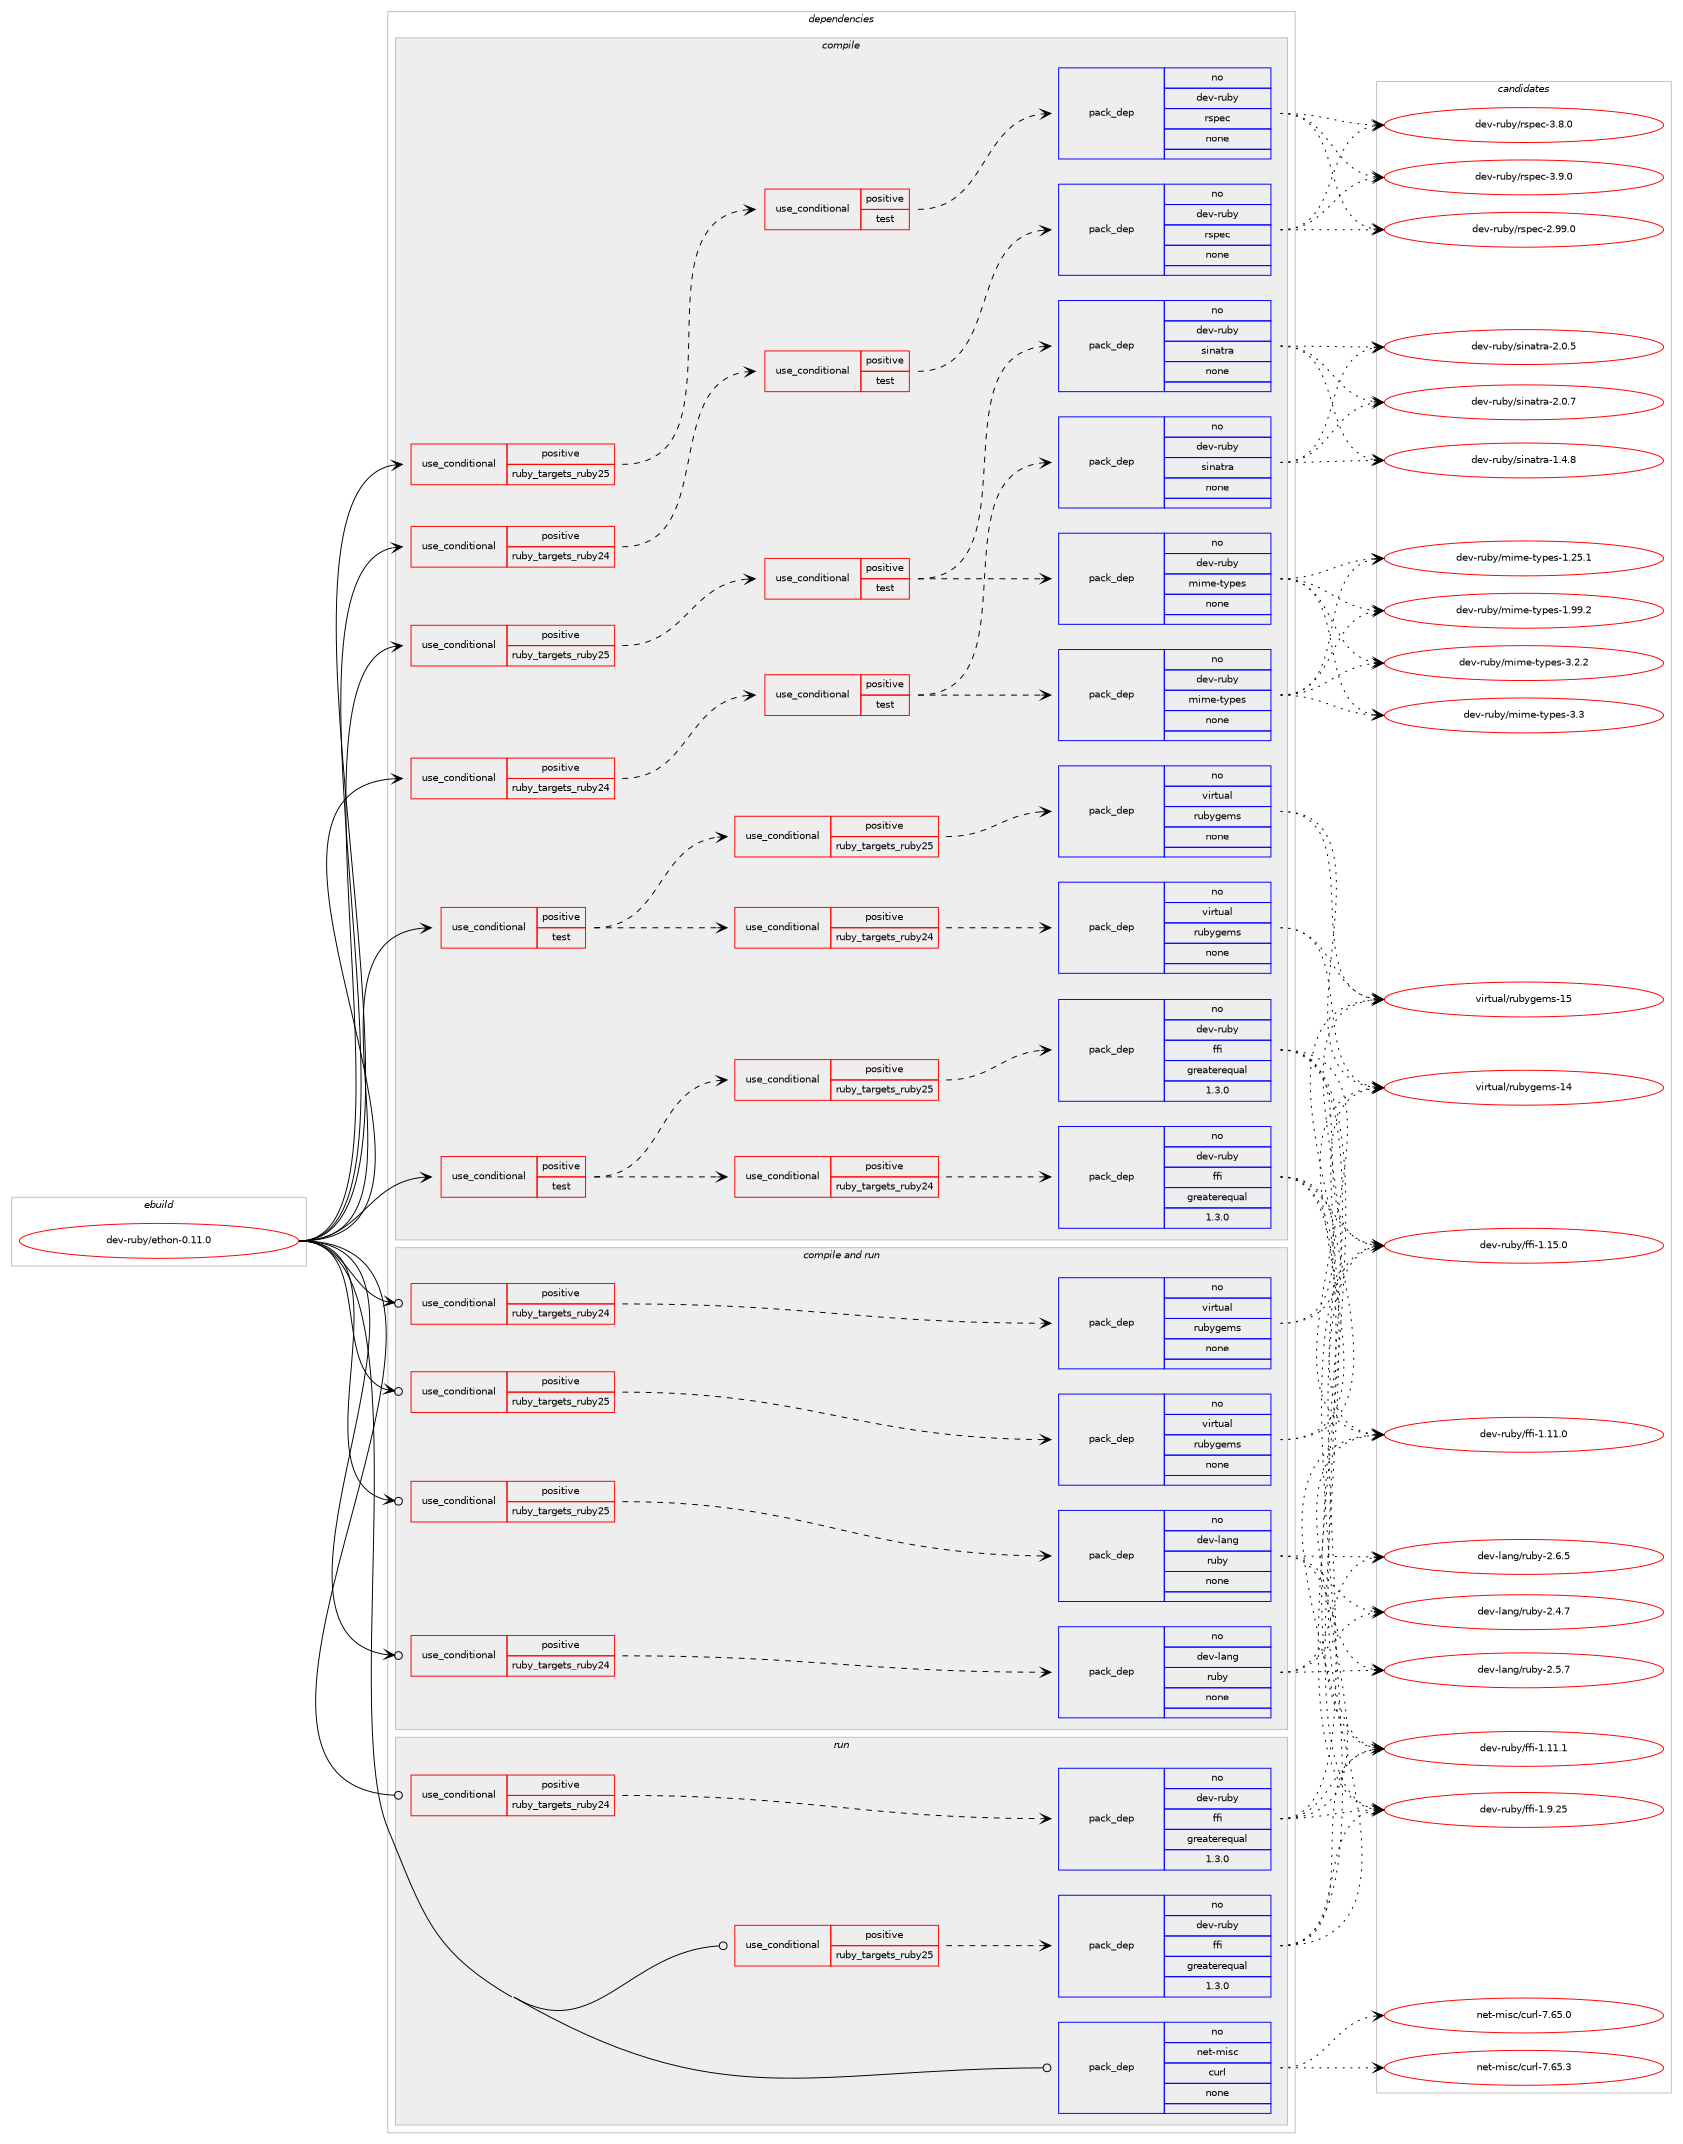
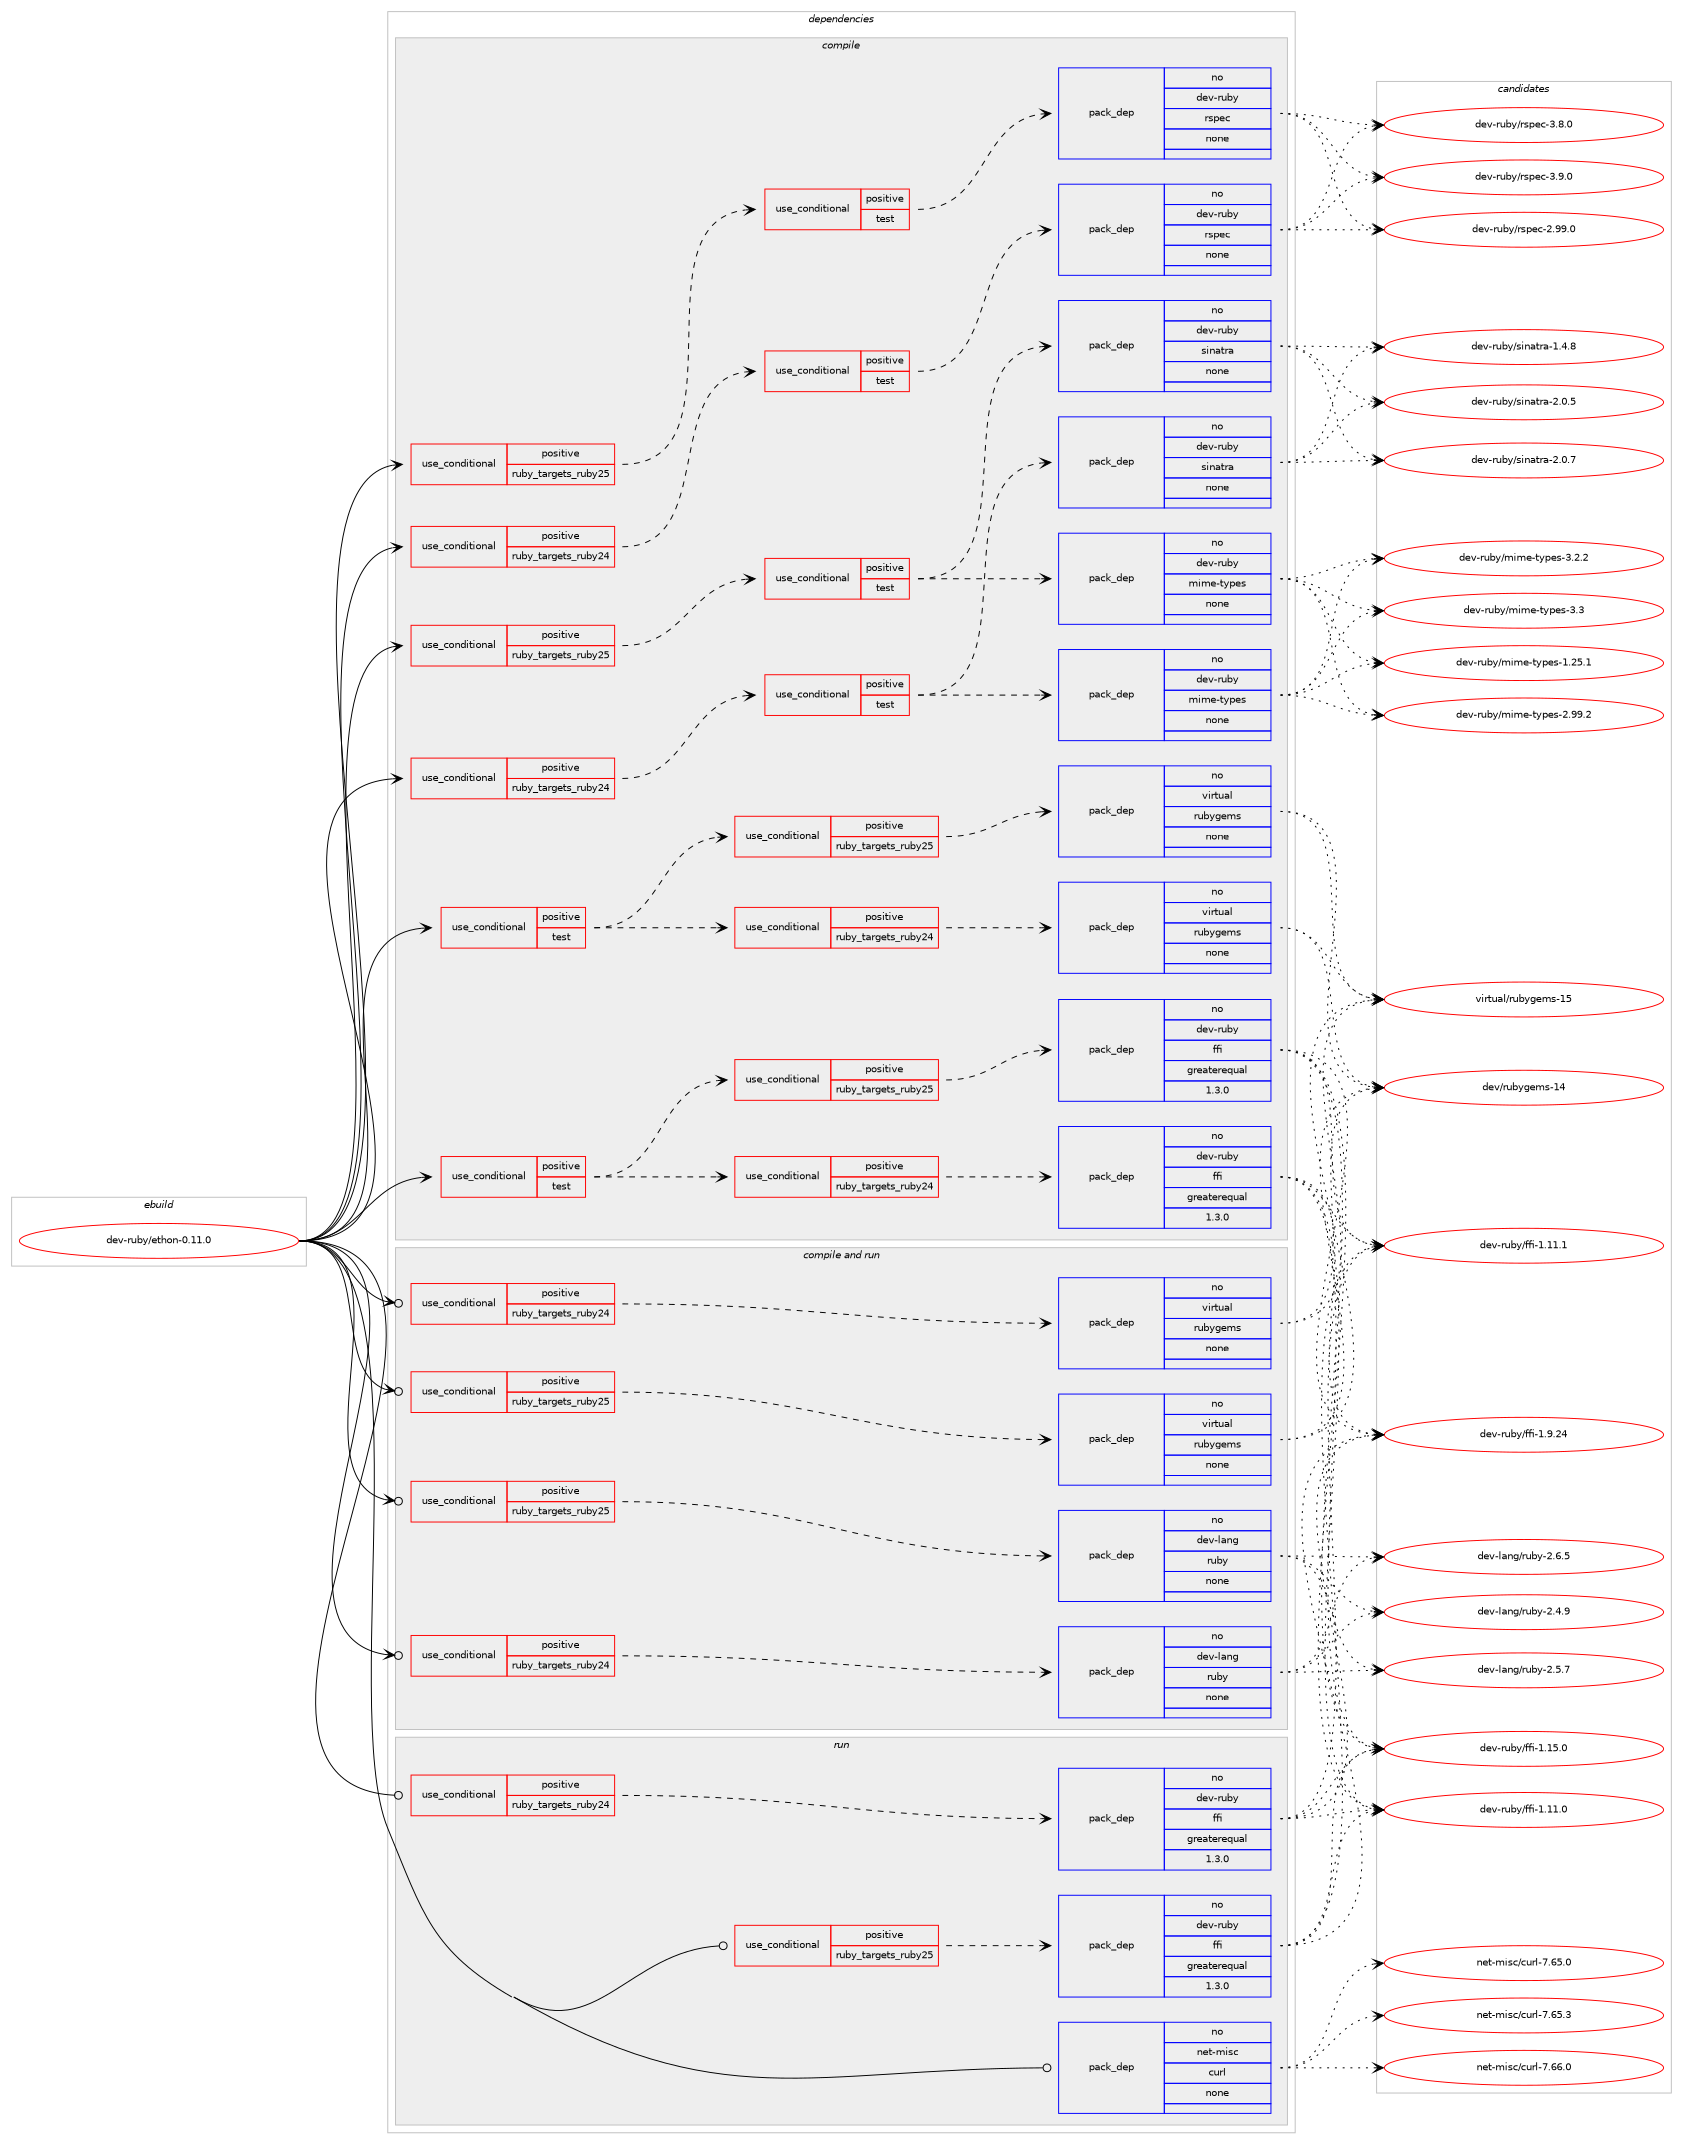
(1524, 611) -> (1524, 715)
(1524, 1088) -> (1524, 1088)
(1524, 1612) -> (1524, 1612)
(1524, 1810) -> (1524, 1435)
none -> (1524, 2068)
